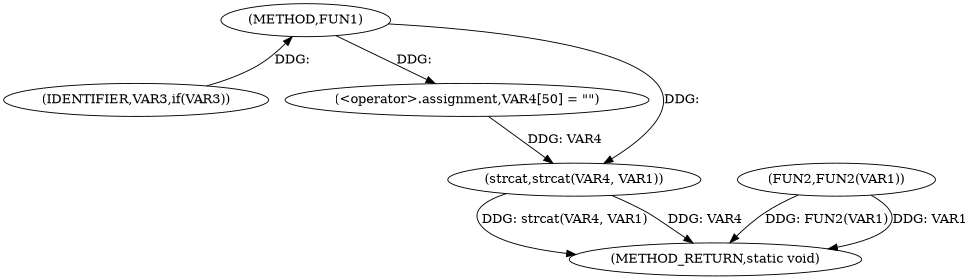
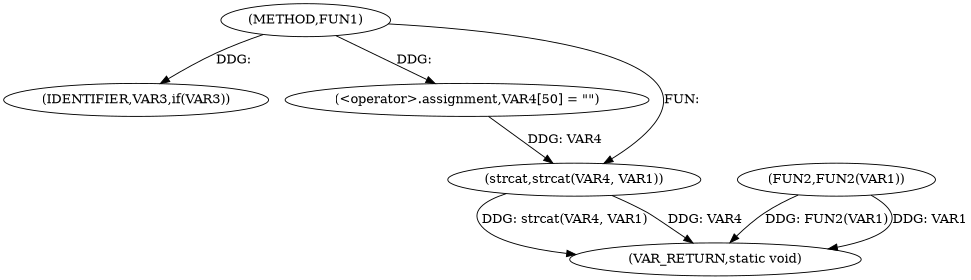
(249, 70) -> (214, 54)
(684, 100) -> (684, 100)
(715, 259) -> (715, 259)
